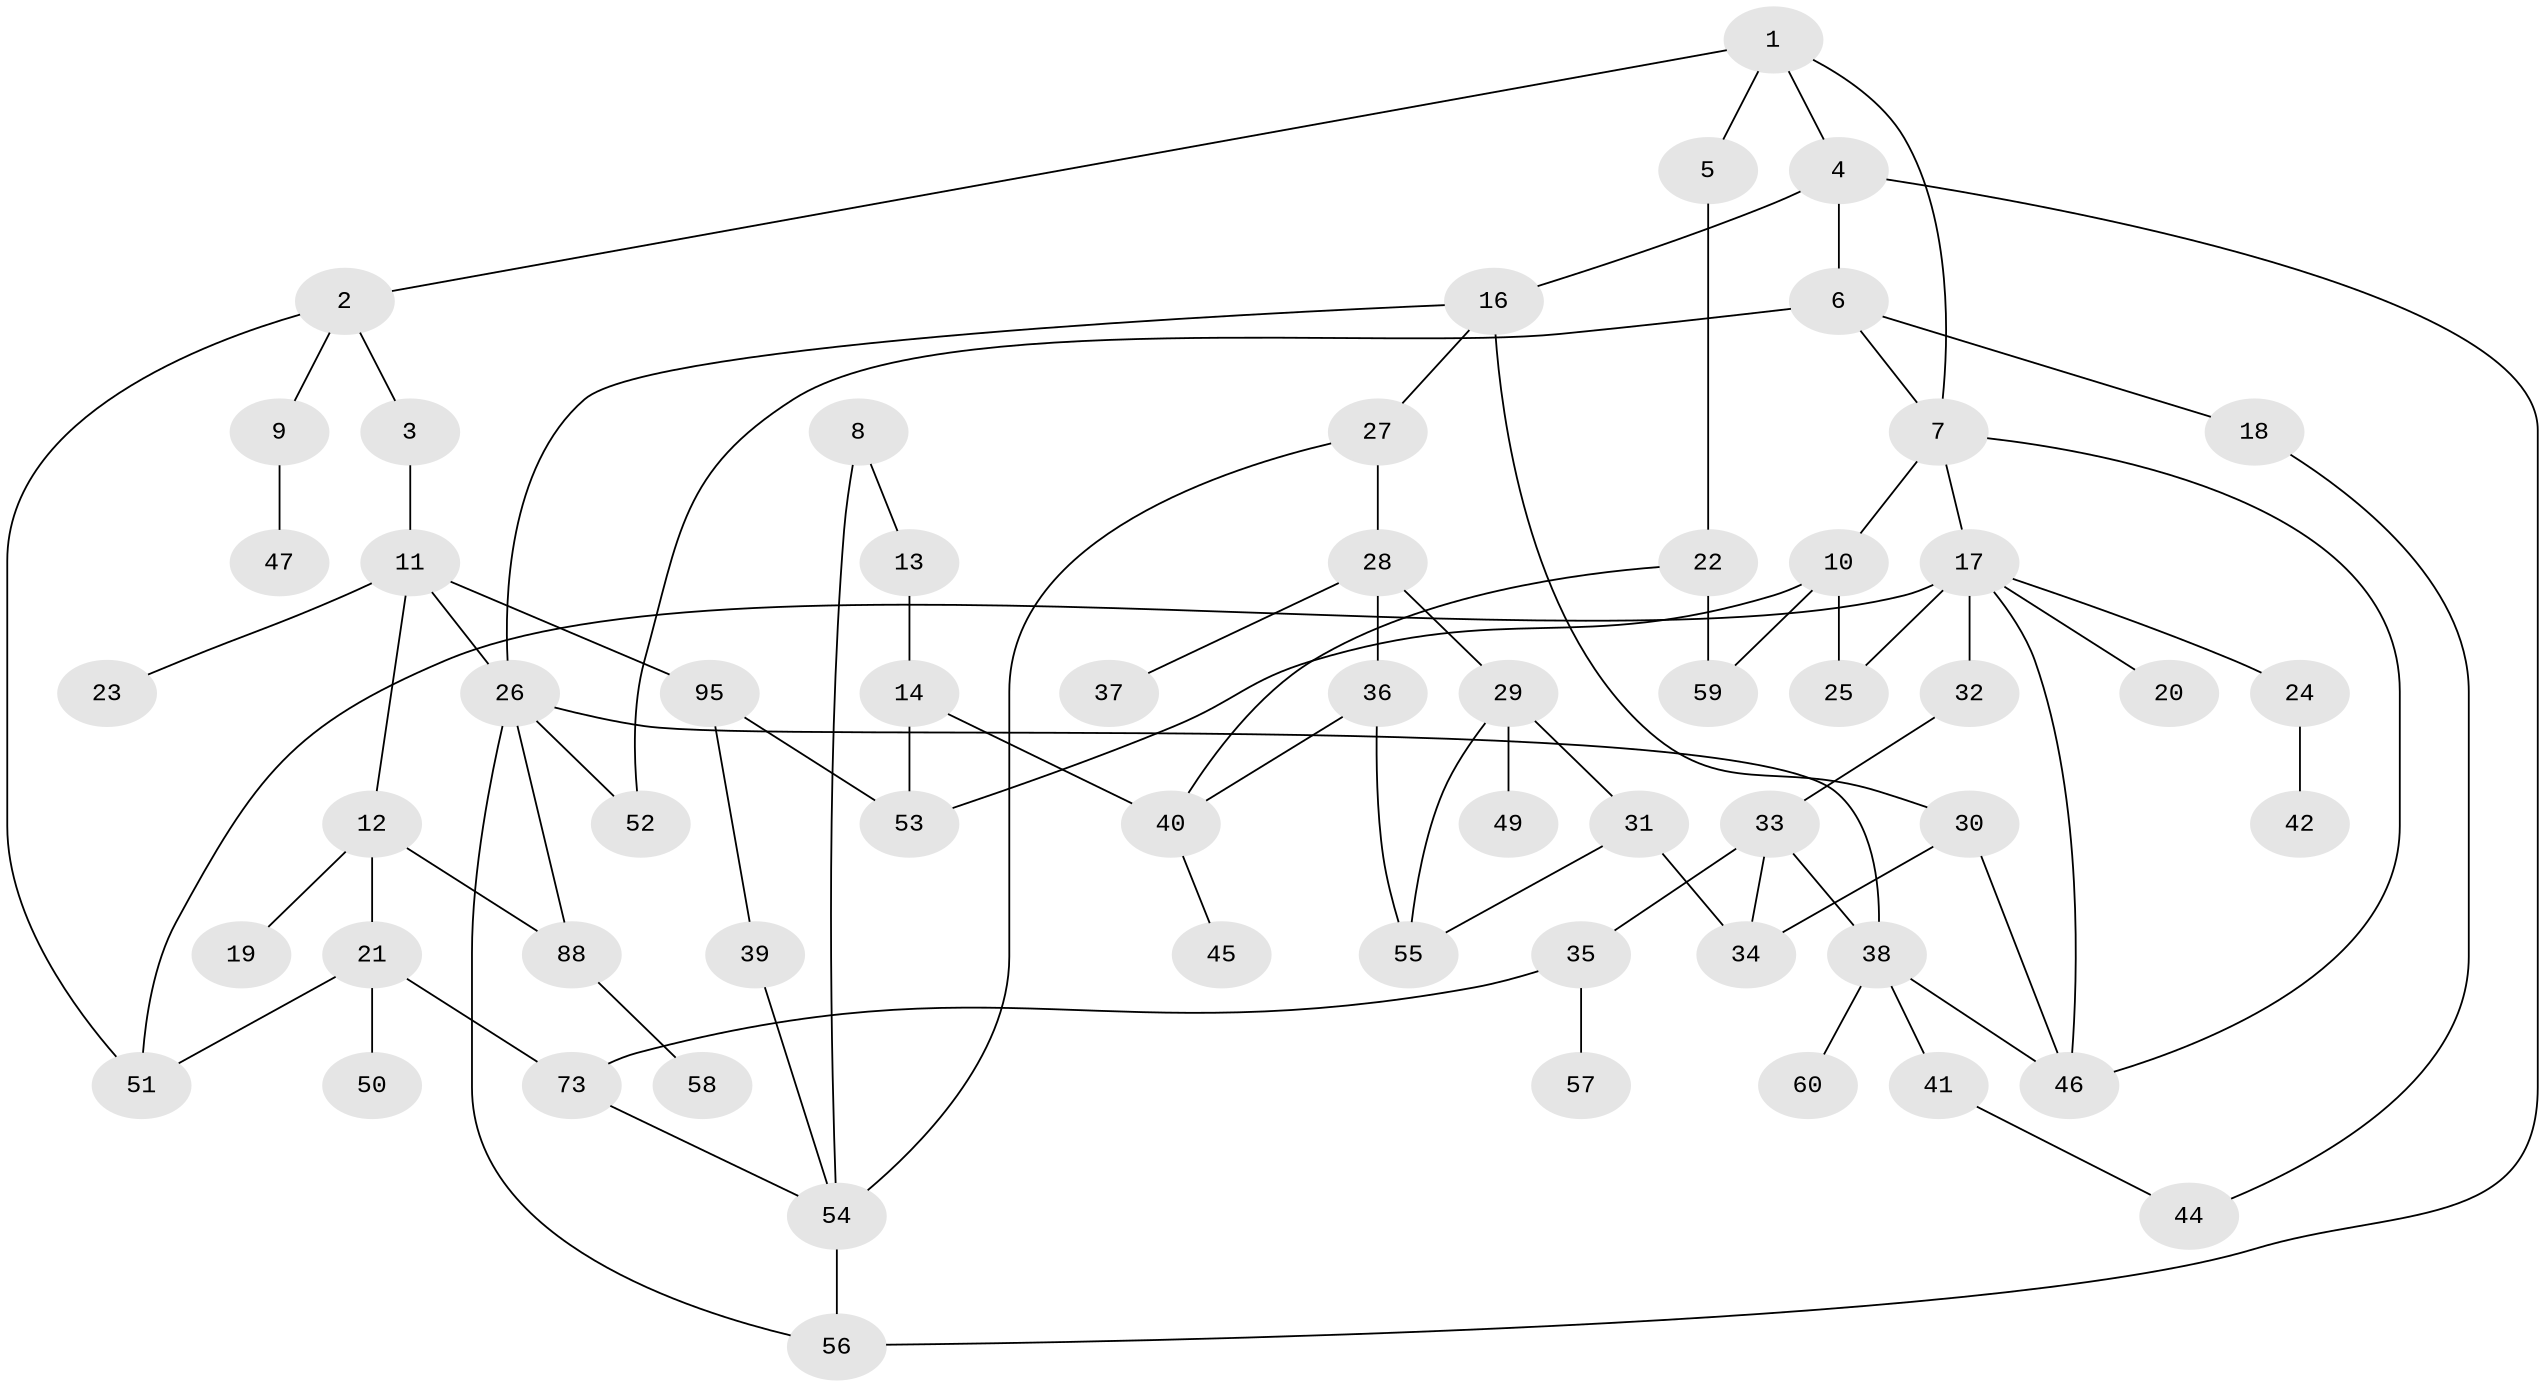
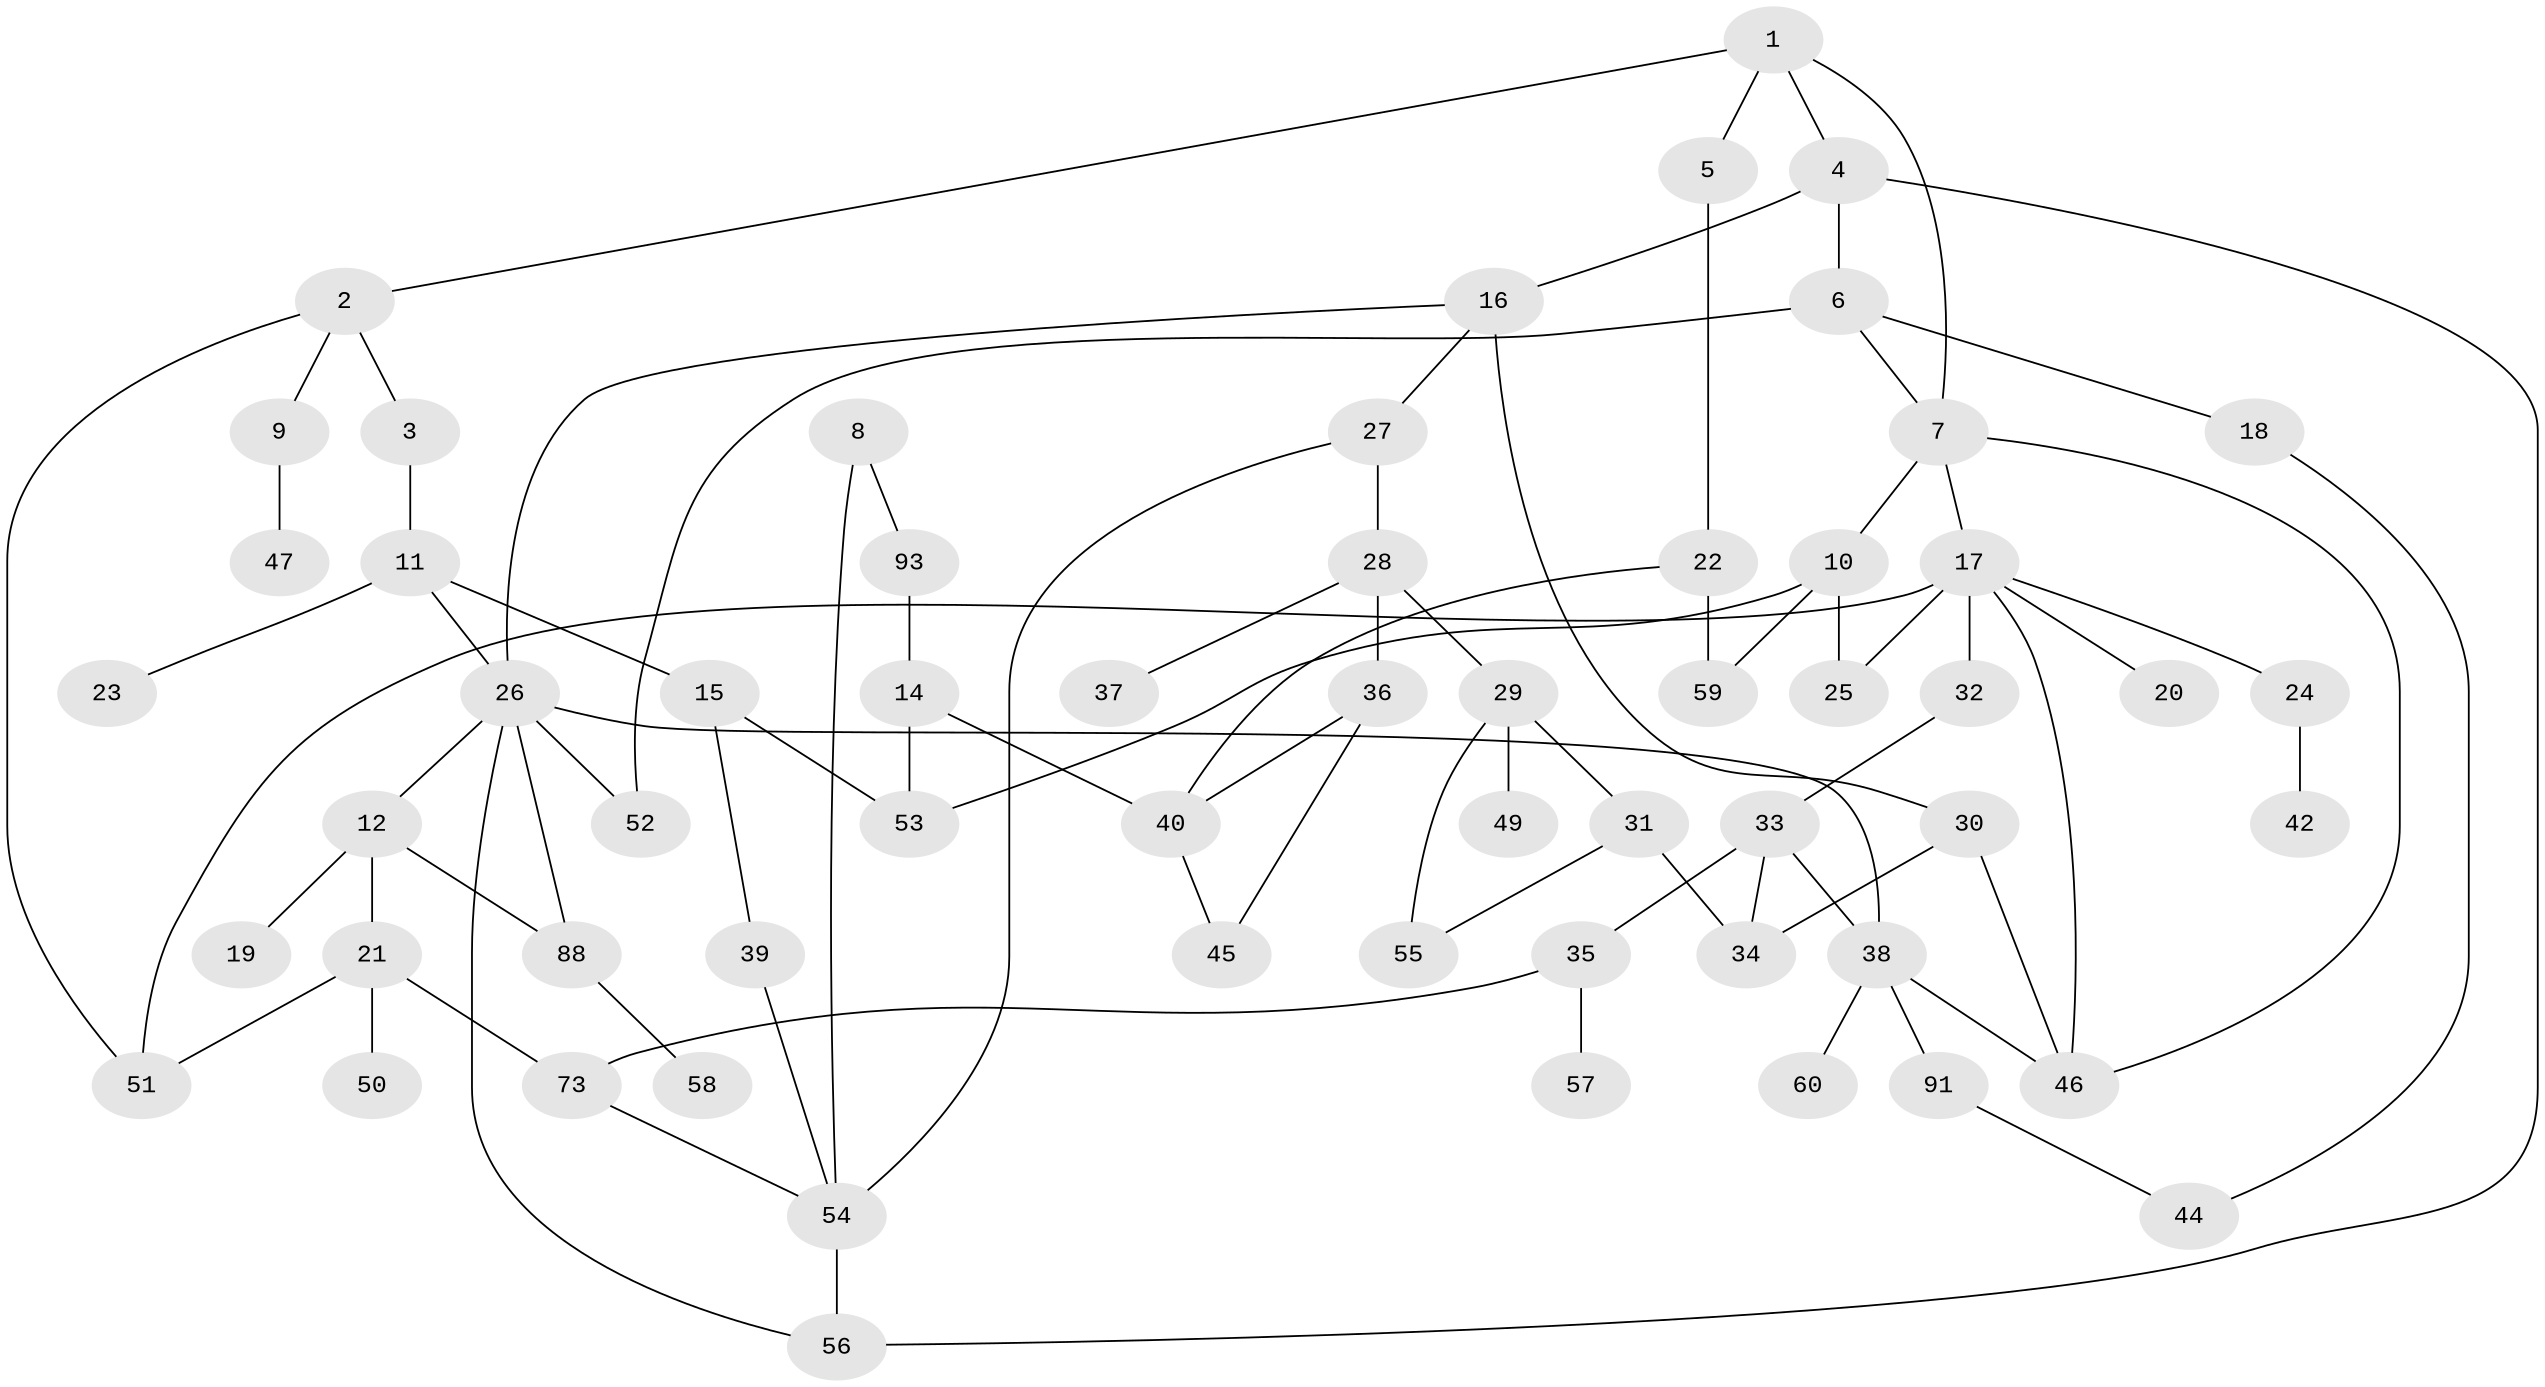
(909, 563) -> (909, 563)
(710, 693) -> (710, 693)
(390, 698) -> (441, 759)
(1380, 825) -> (1300, 824)
(1939, 1086) -> (1939, 1086)
